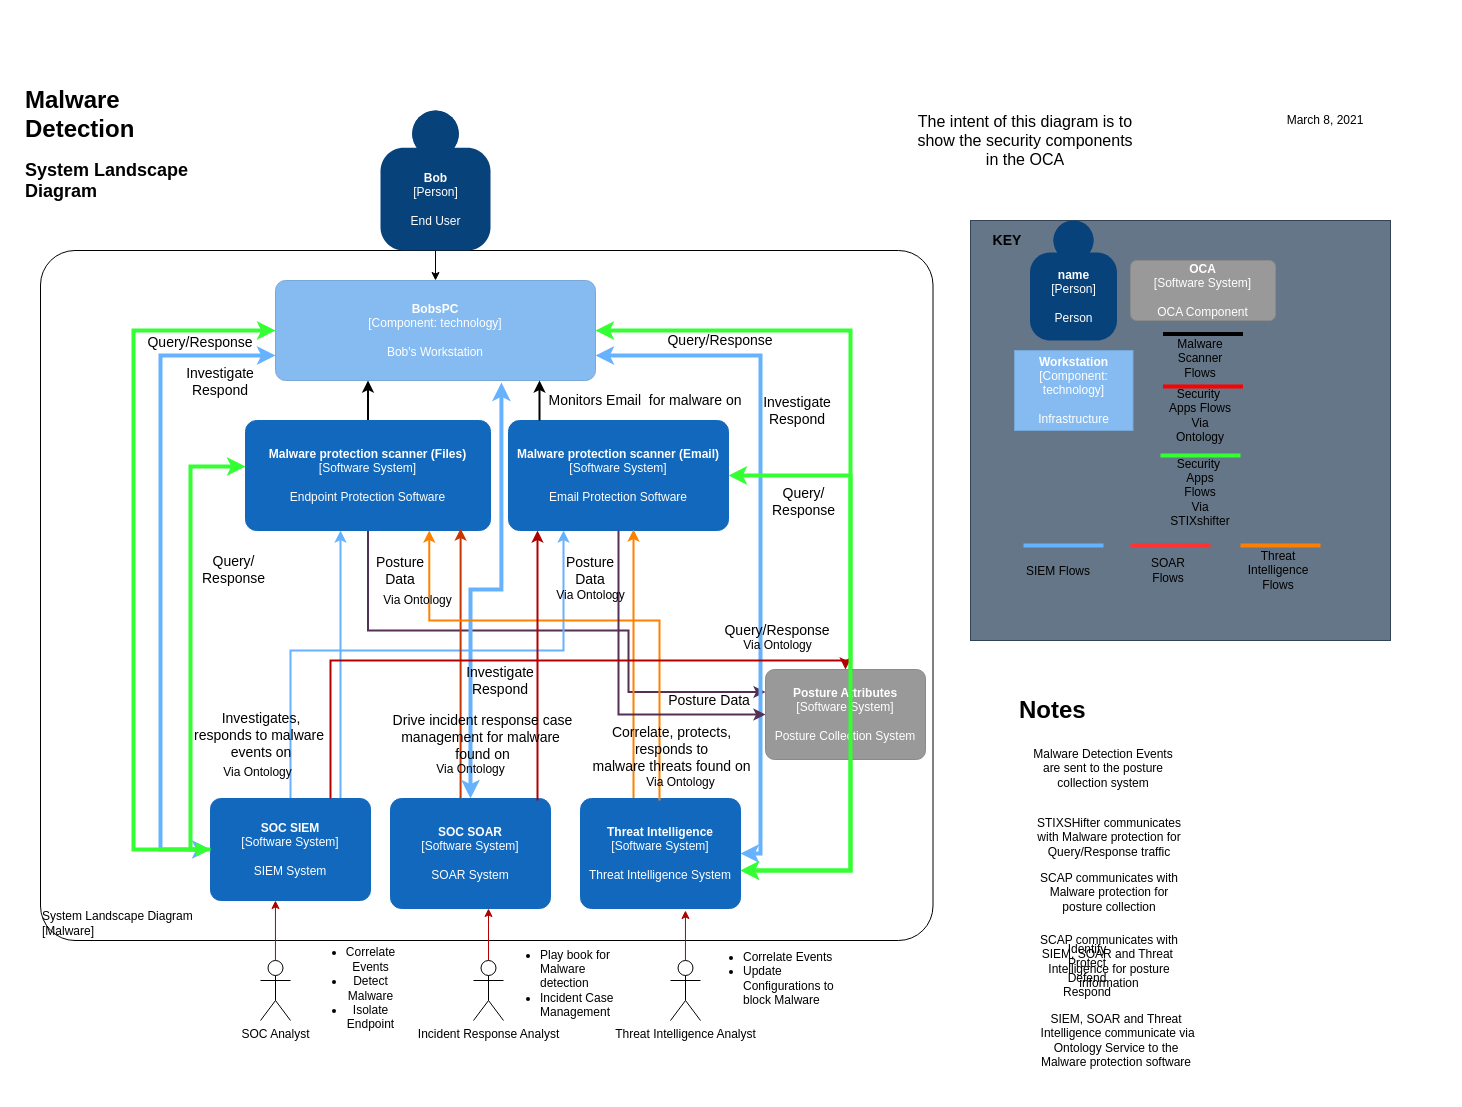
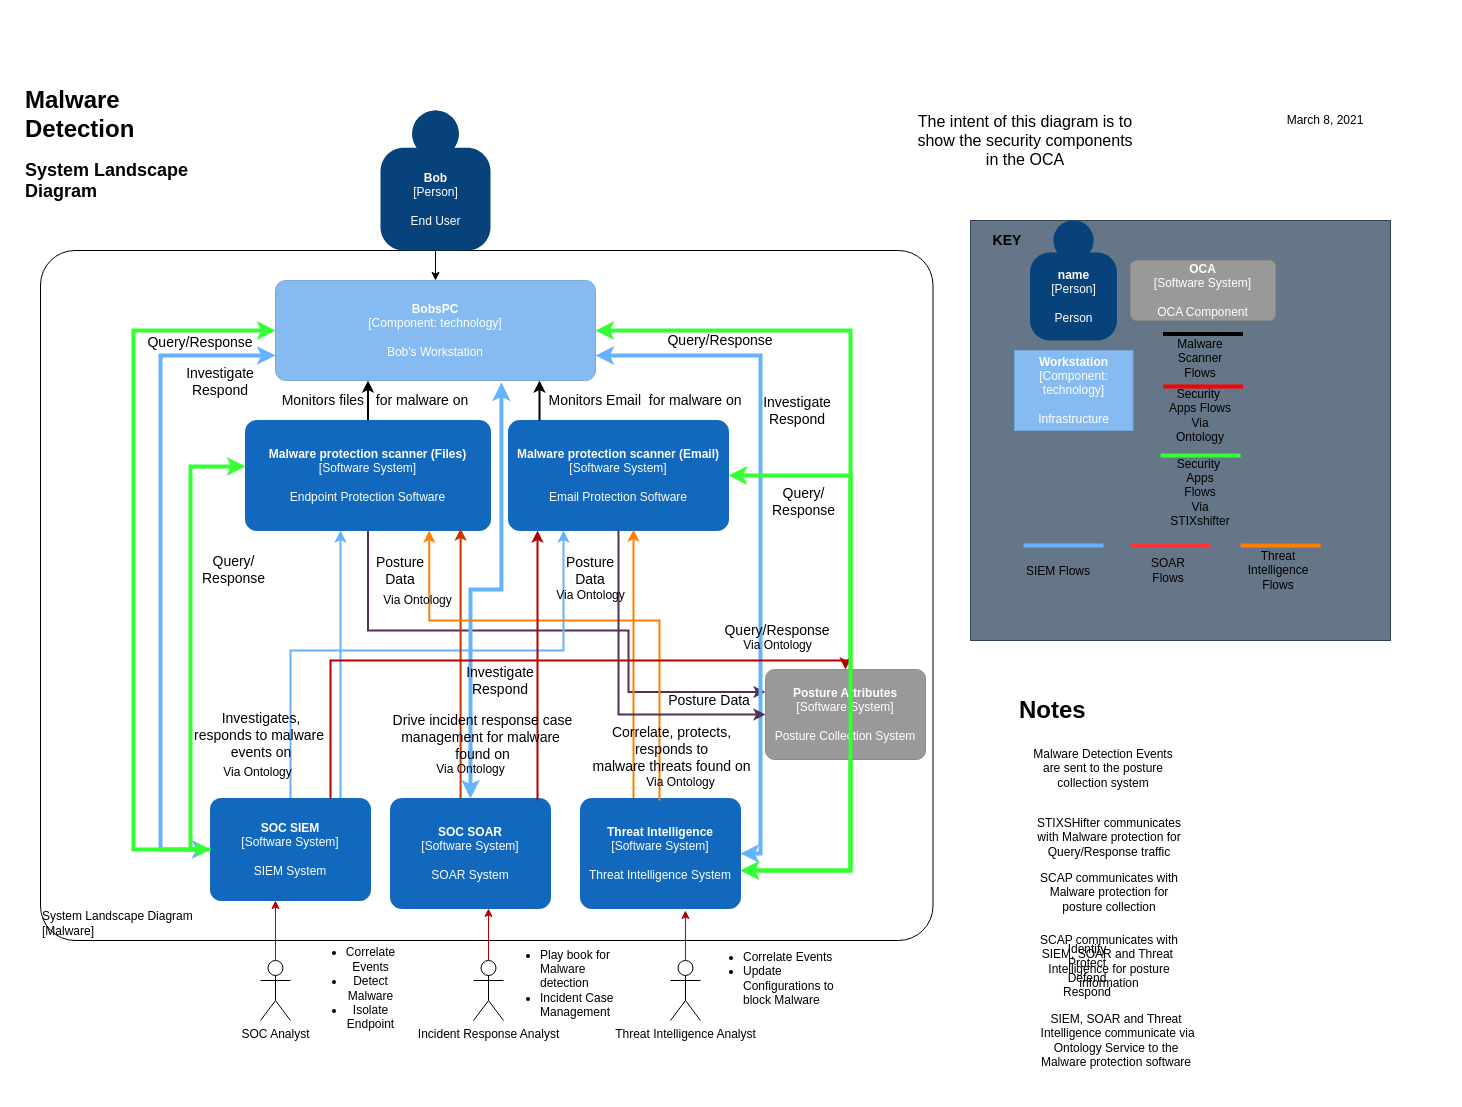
none -> (376, 401)
